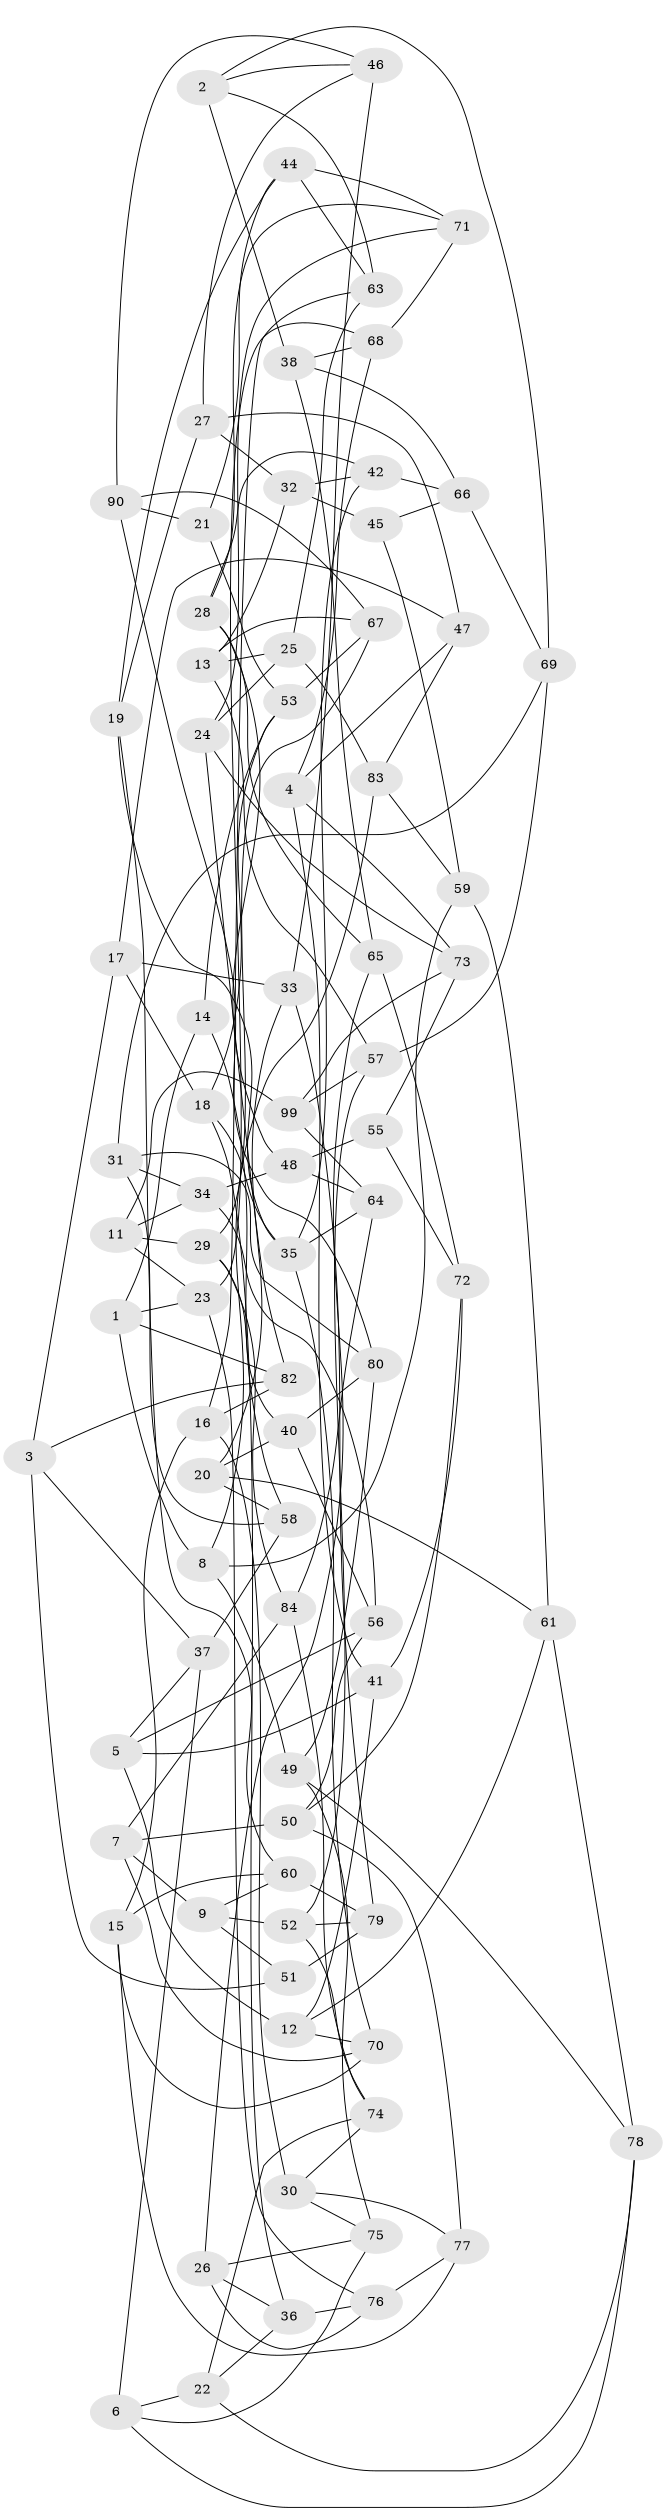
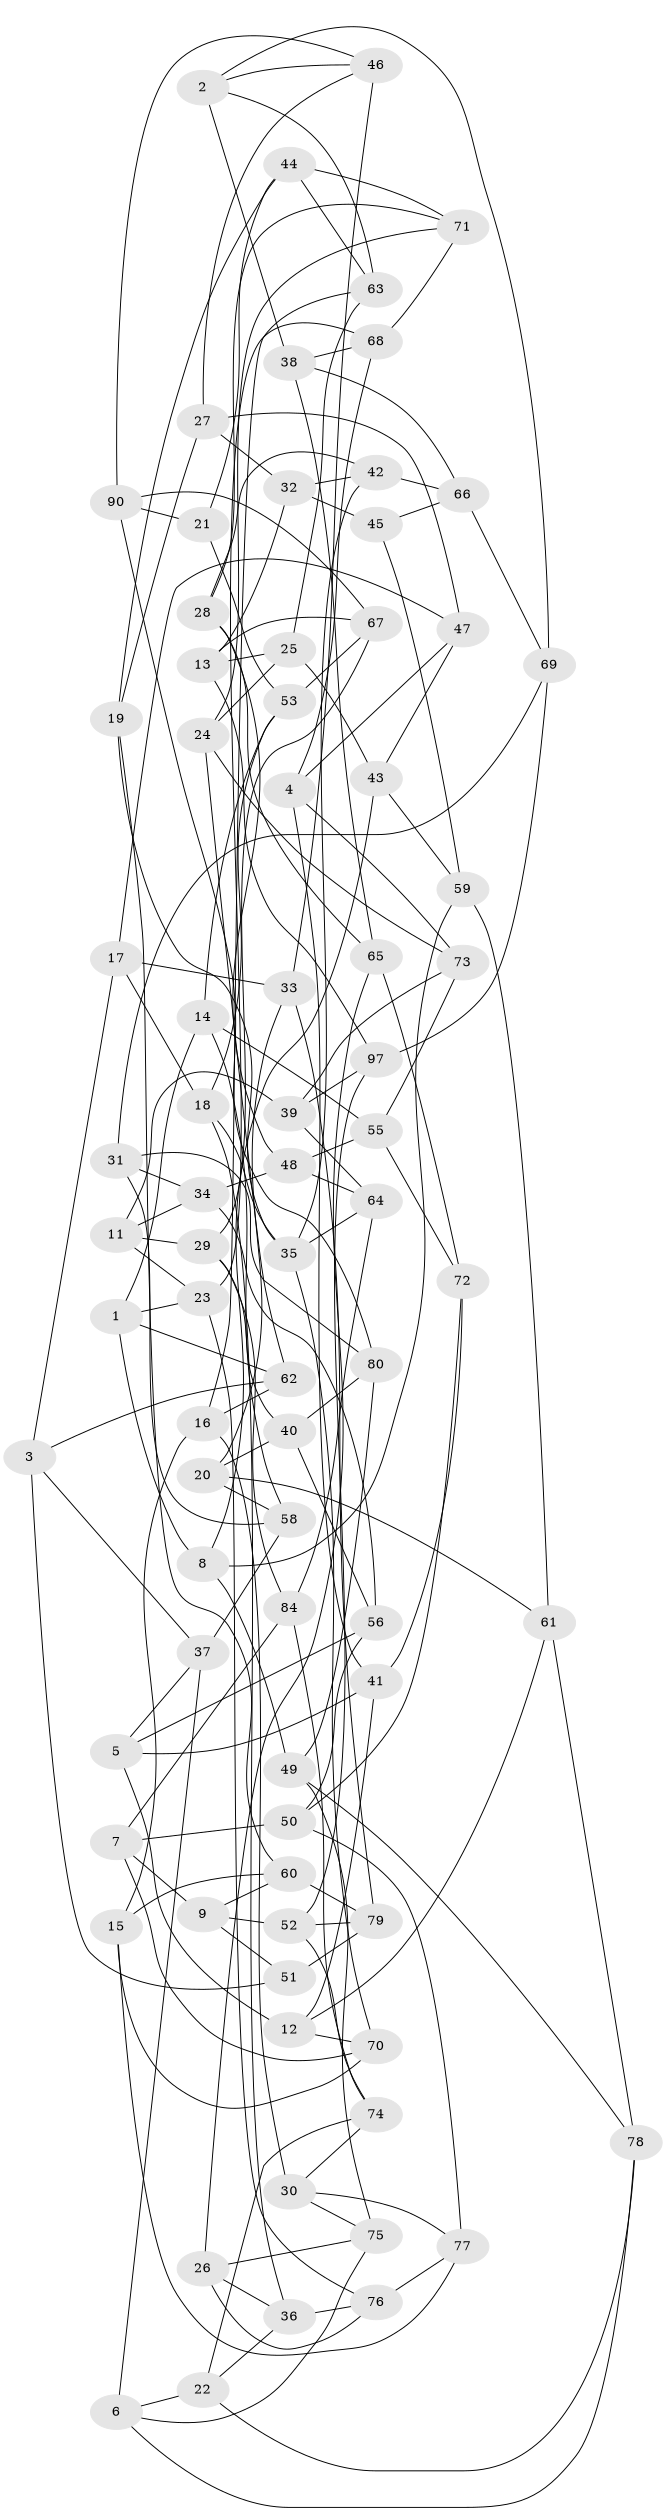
(376, 779) -> (376, 779)
(376, 1060) -> (376, 1060)
none -> (292, 1072)
(290, 1114) -> (290, 1114)
(290, 1379) -> (290, 1379)
